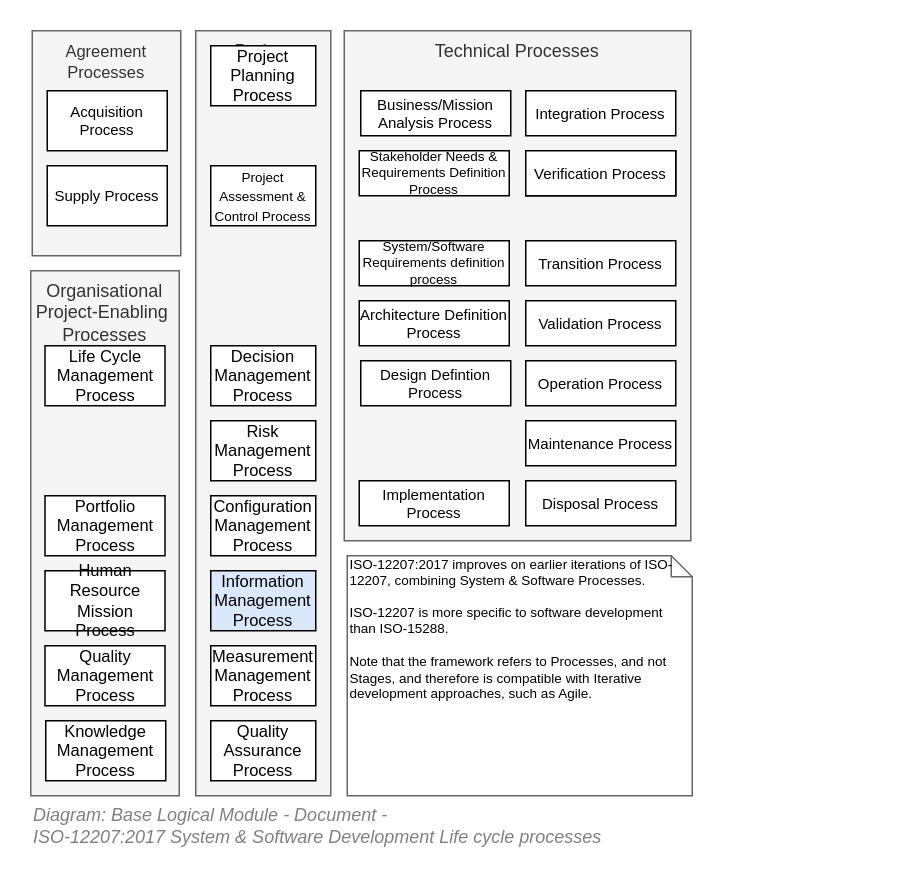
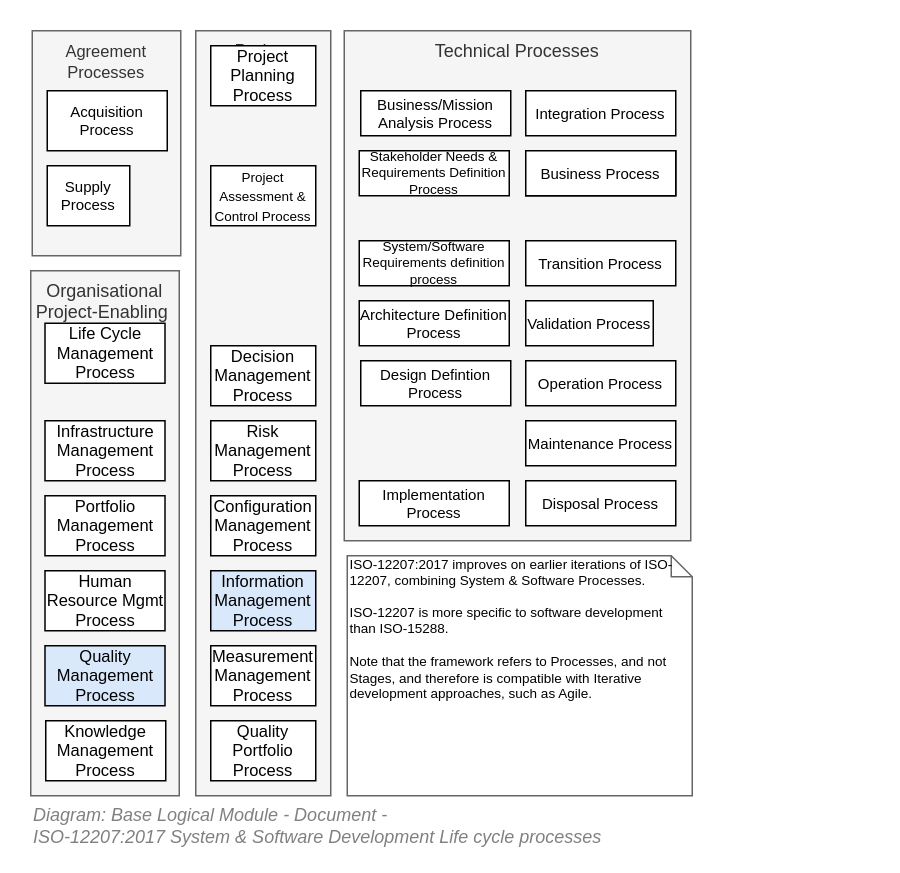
(601, 173) -> (601, 173)
(107, 196) -> (89, 196)
(601, 323) -> (590, 323)
(105, 376) -> (105, 353)
none -> (105, 451)
(106, 601) -> (106, 601)
(105, 676) -> (105, 676)
(263, 751) -> (263, 751)
